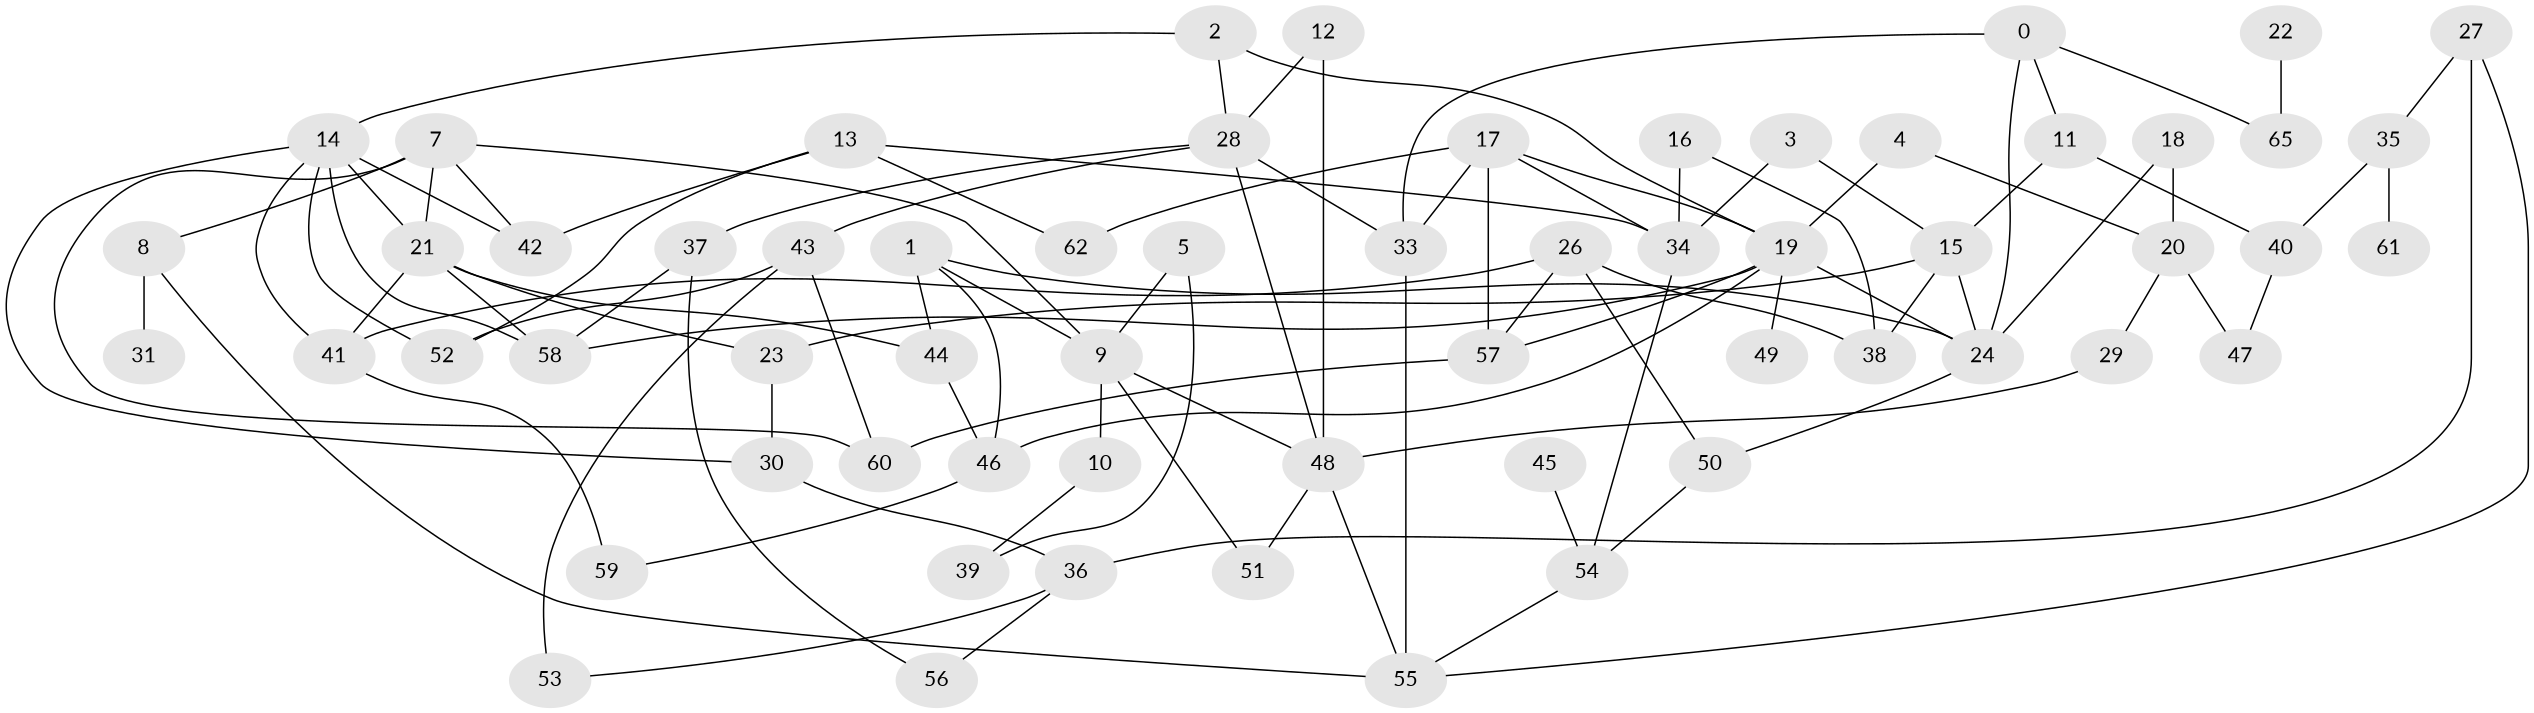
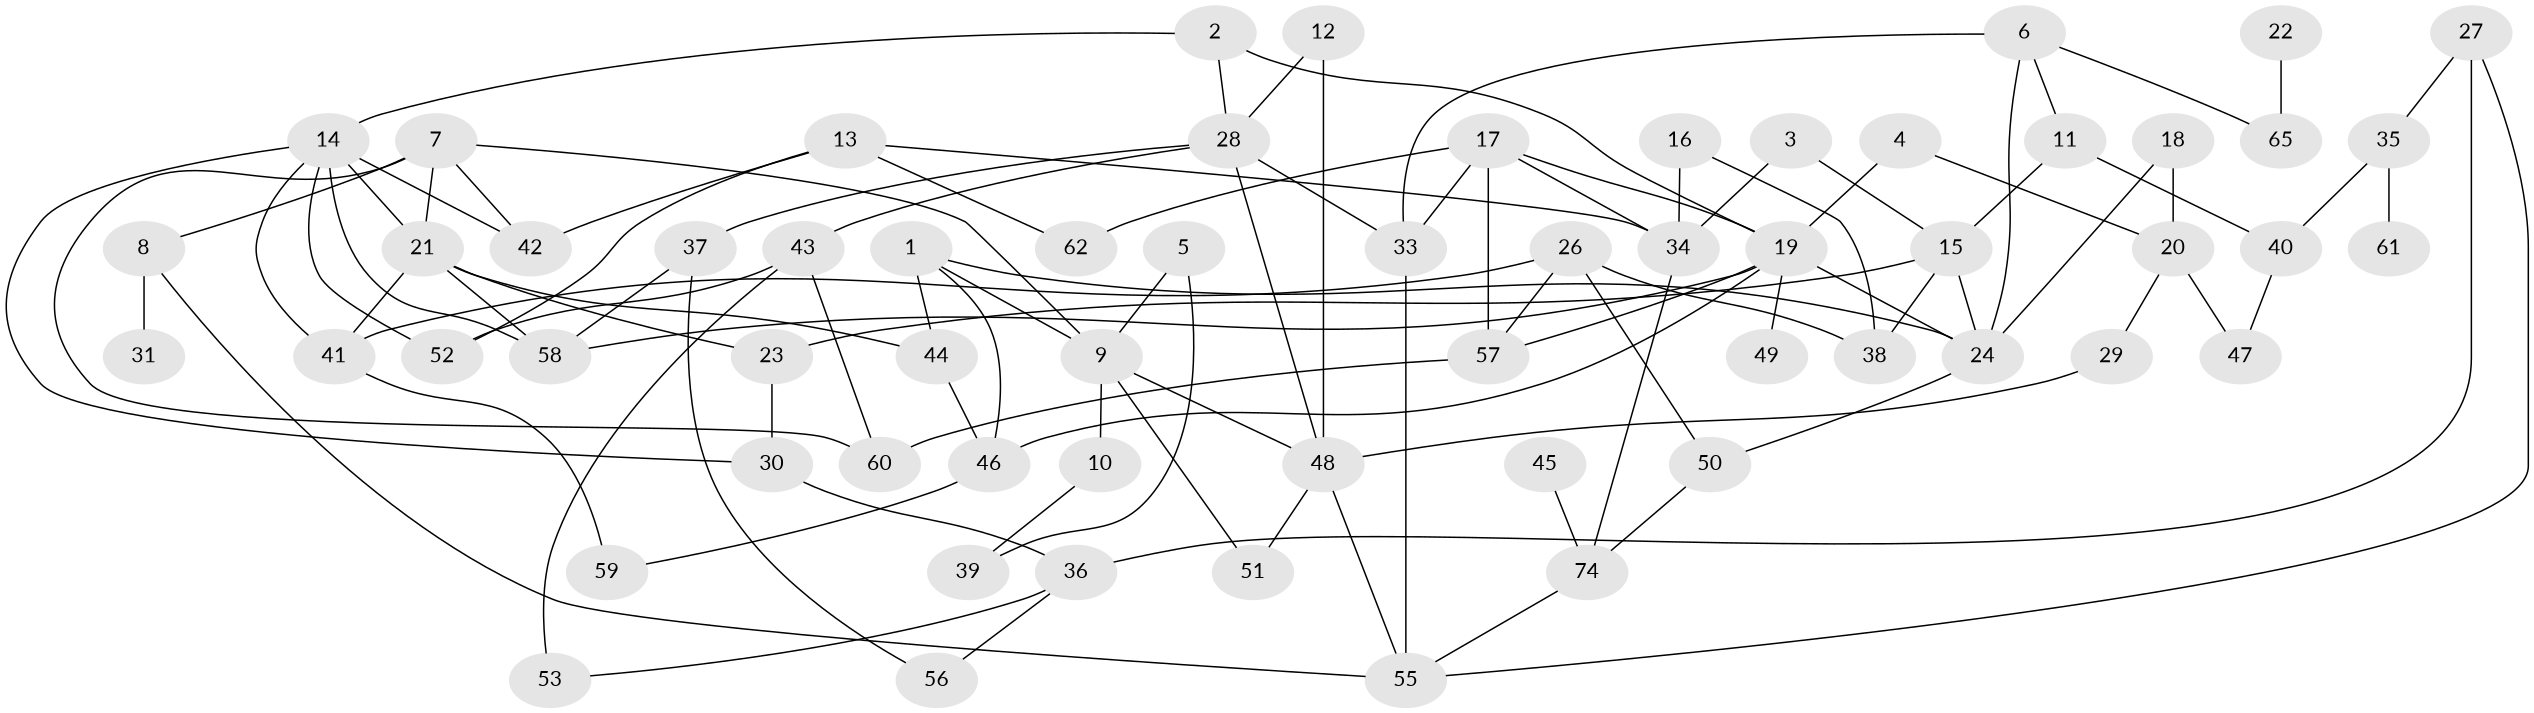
(2025, 33) -> (2025, 33)
(1587, 572) -> (1587, 572)
